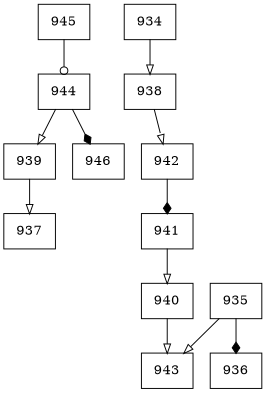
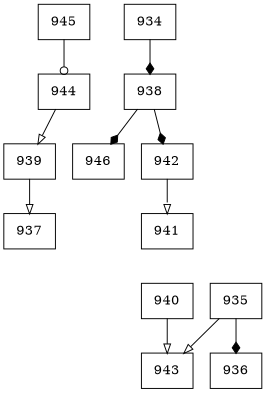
(150, 52) -> (150, 52)
(79, 121) -> (128, 122)
(157, 121) -> (157, 121)
(167, 191) -> (167, 191)
(167, 261) -> none
